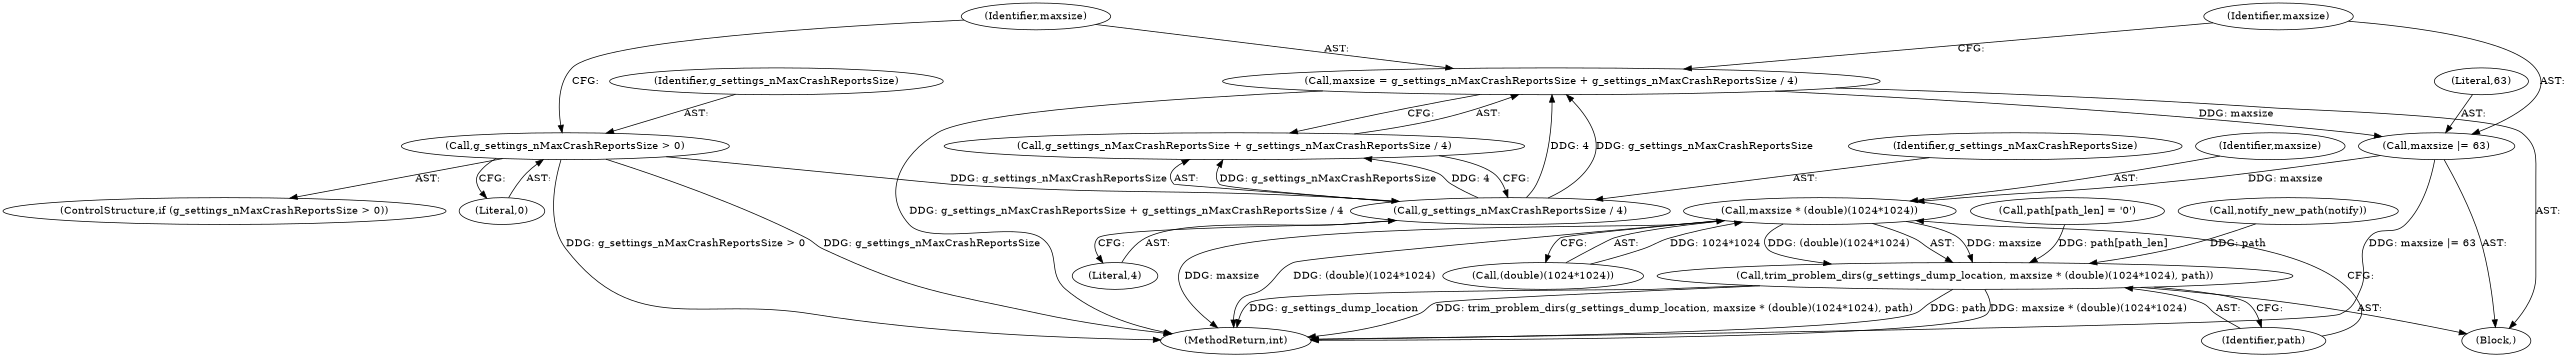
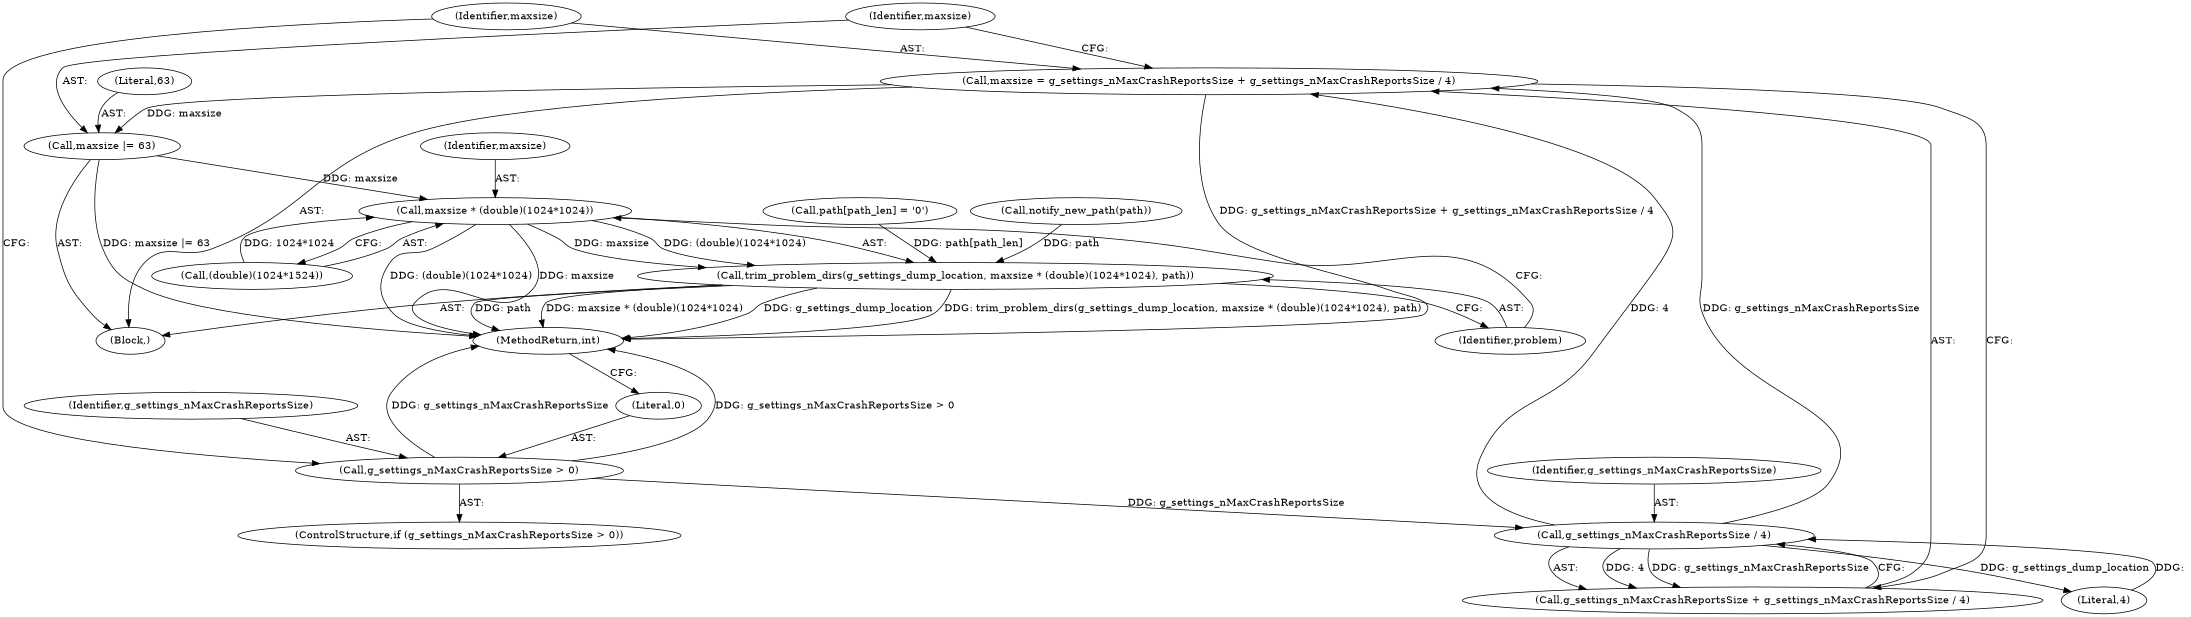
(479, 172) -> (601, 372)
(2288, 211) -> (1076, 211)
(1113, 244) -> (2065, 568)
(1160, 244) -> (2171, 568)
(1543, 276) -> (252, 276)
(2264, 341) -> (1510, 341)
